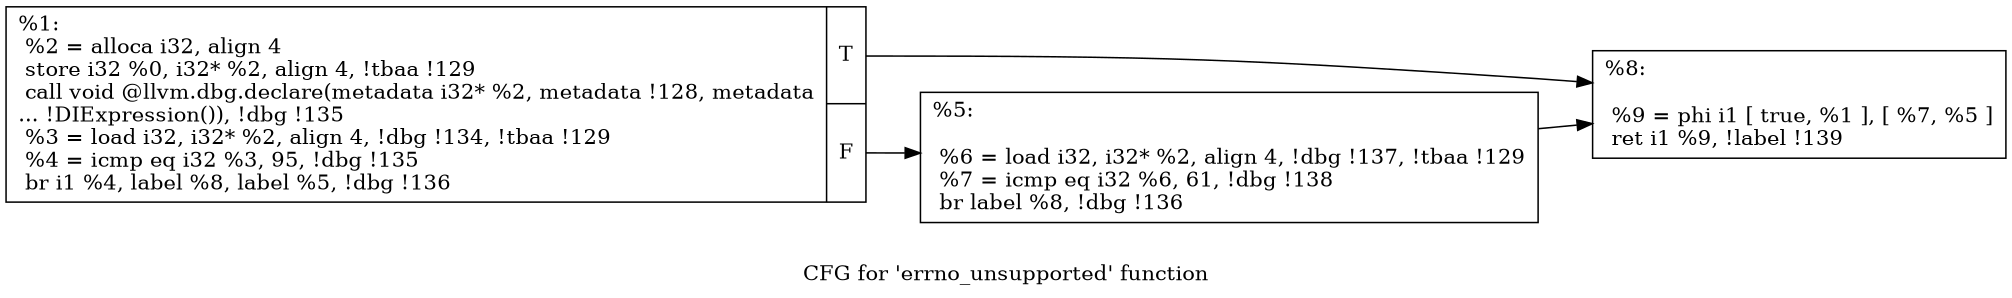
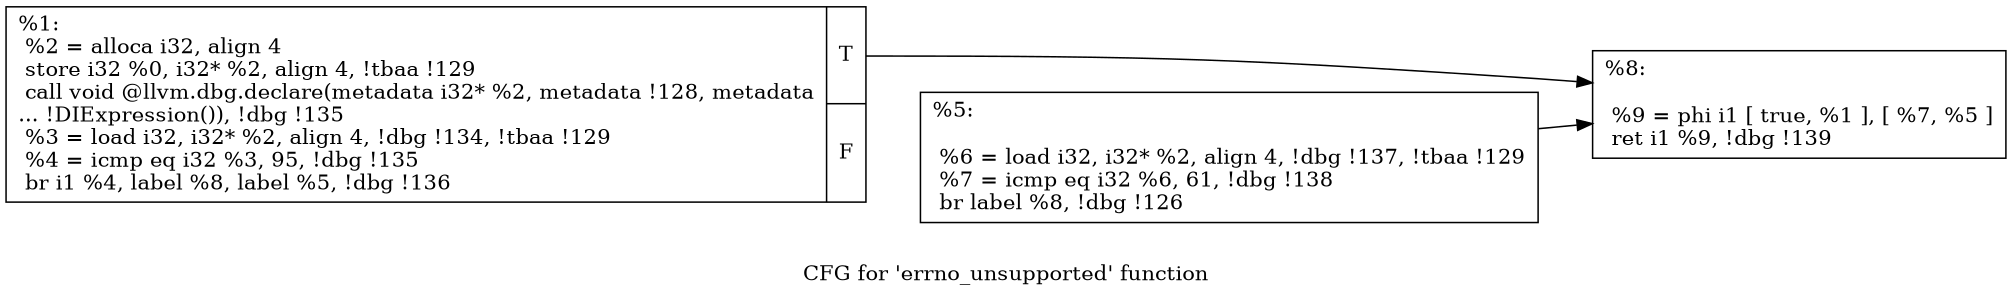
(1724, 139) -> (1719, 139)
(885, 153) -> none
(1058, 203) -> (1058, 203)
